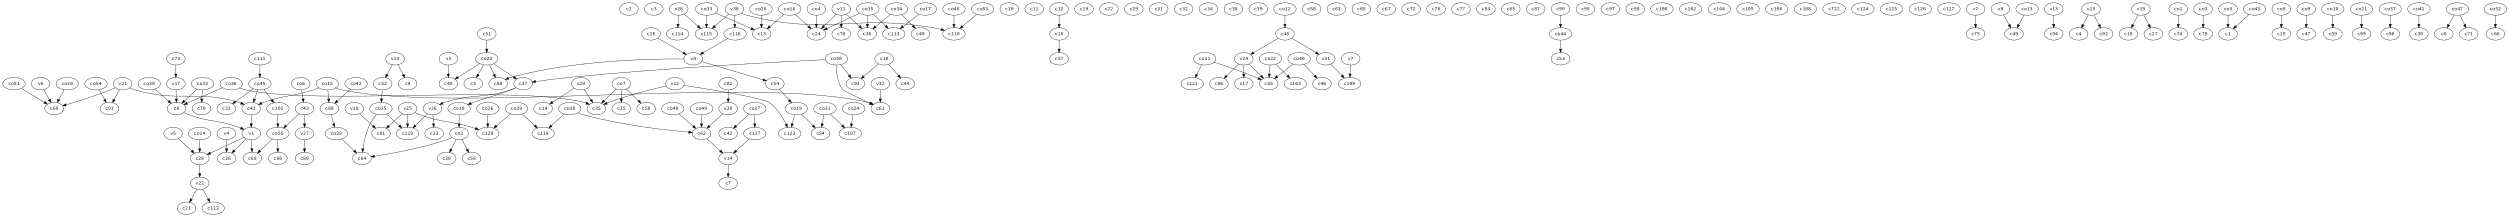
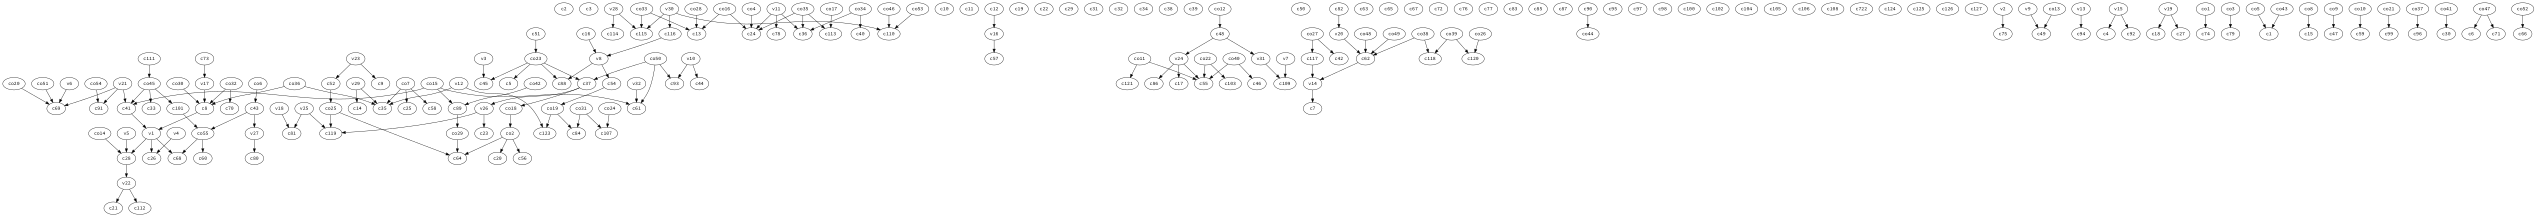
(1561, 59) -> none
(445, 121) -> none
